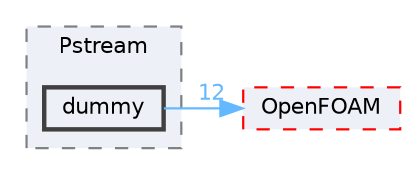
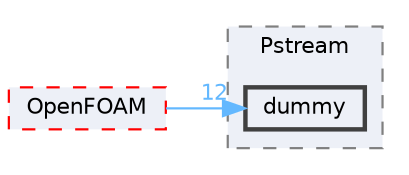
(195, 108) -> (194, 108)
